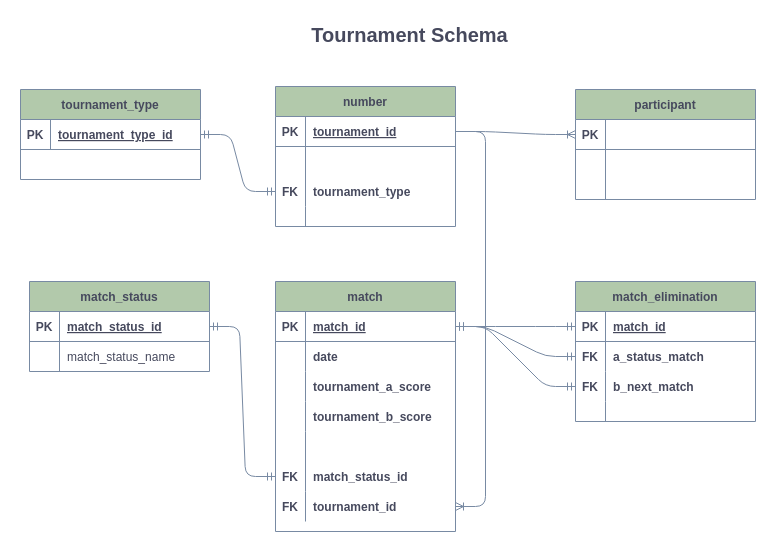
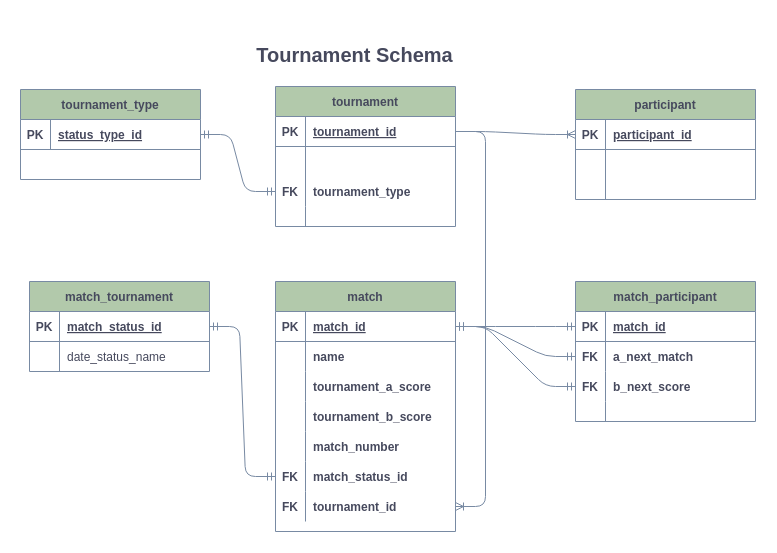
(410, 35) -> (355, 55)
(365, 102) -> (365, 102)
(117, 135) -> (103, 135)
none -> (681, 135)
(119, 297) -> (119, 297)
(665, 297) -> (665, 297)
(124, 357) -> (121, 357)
(326, 357) -> (326, 357)
(660, 357) -> (653, 357)
(653, 387) -> (653, 387)
none -> (381, 447)
